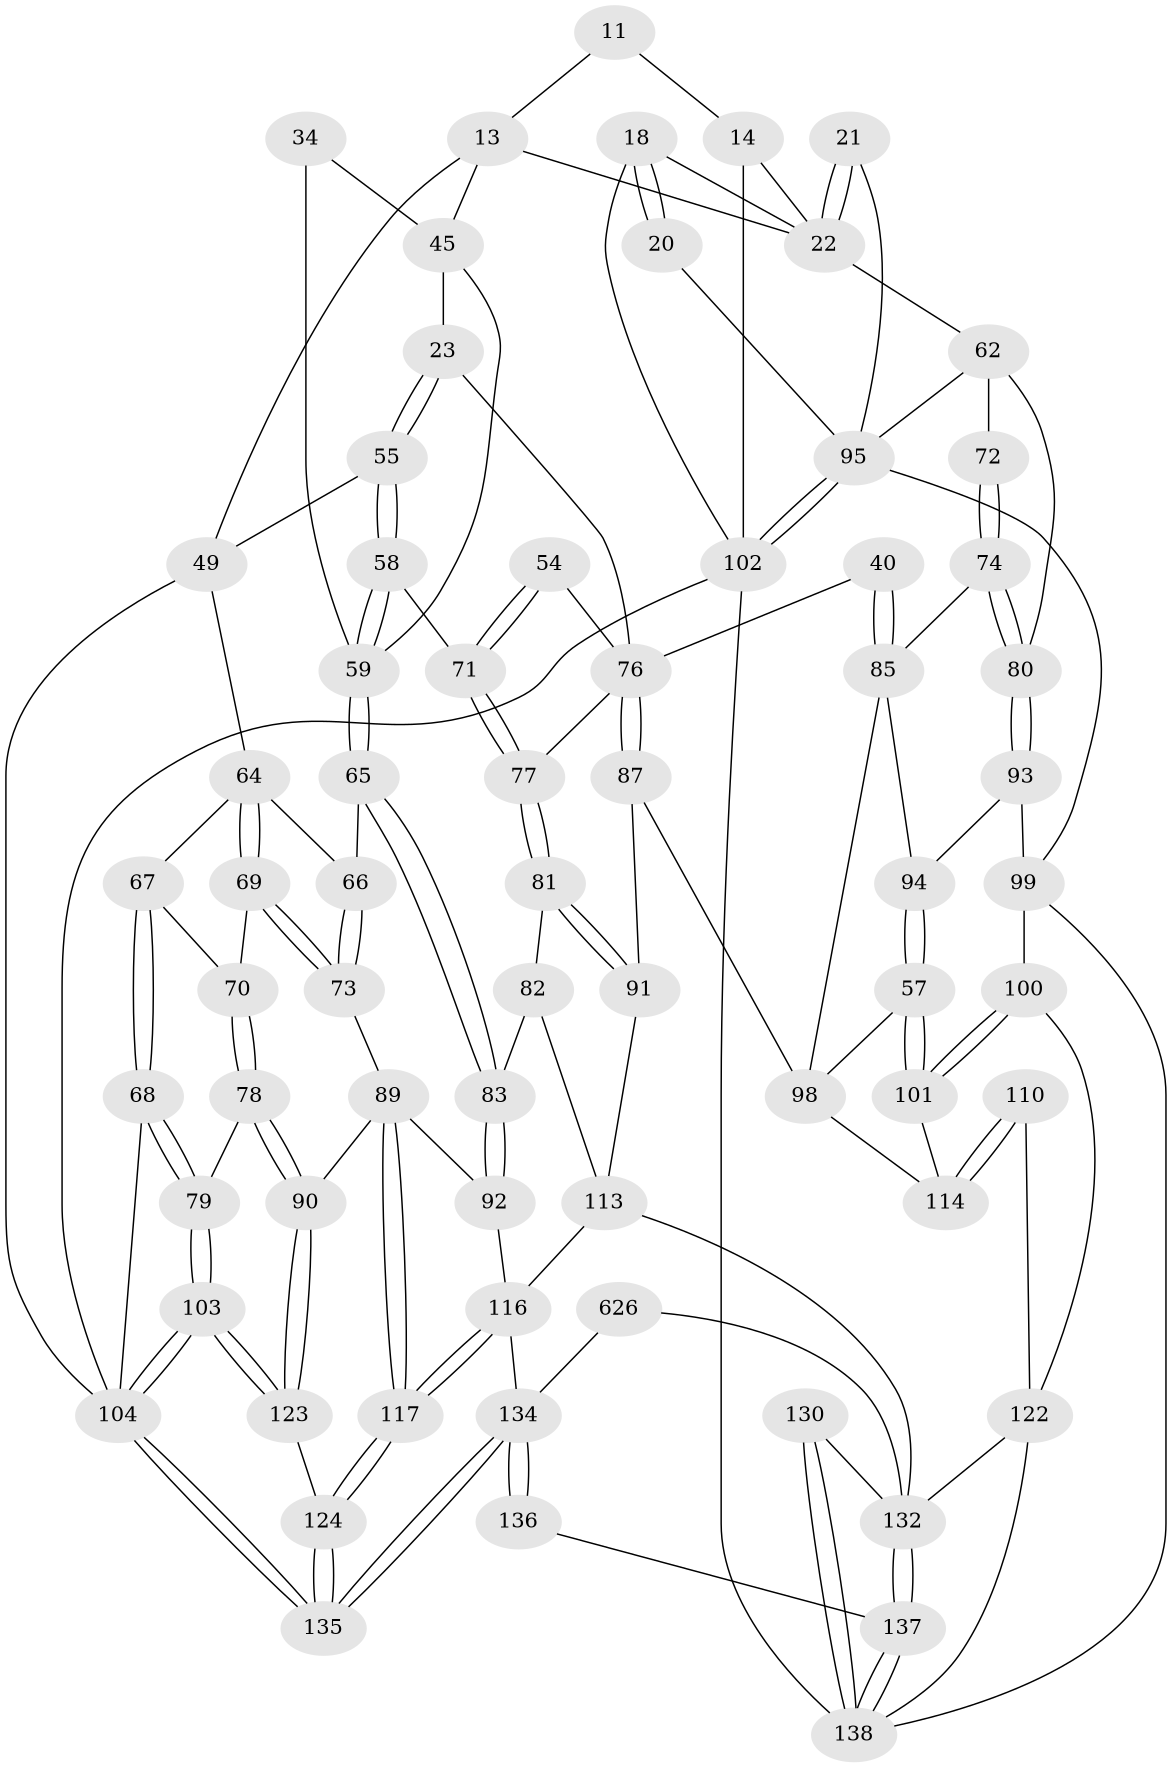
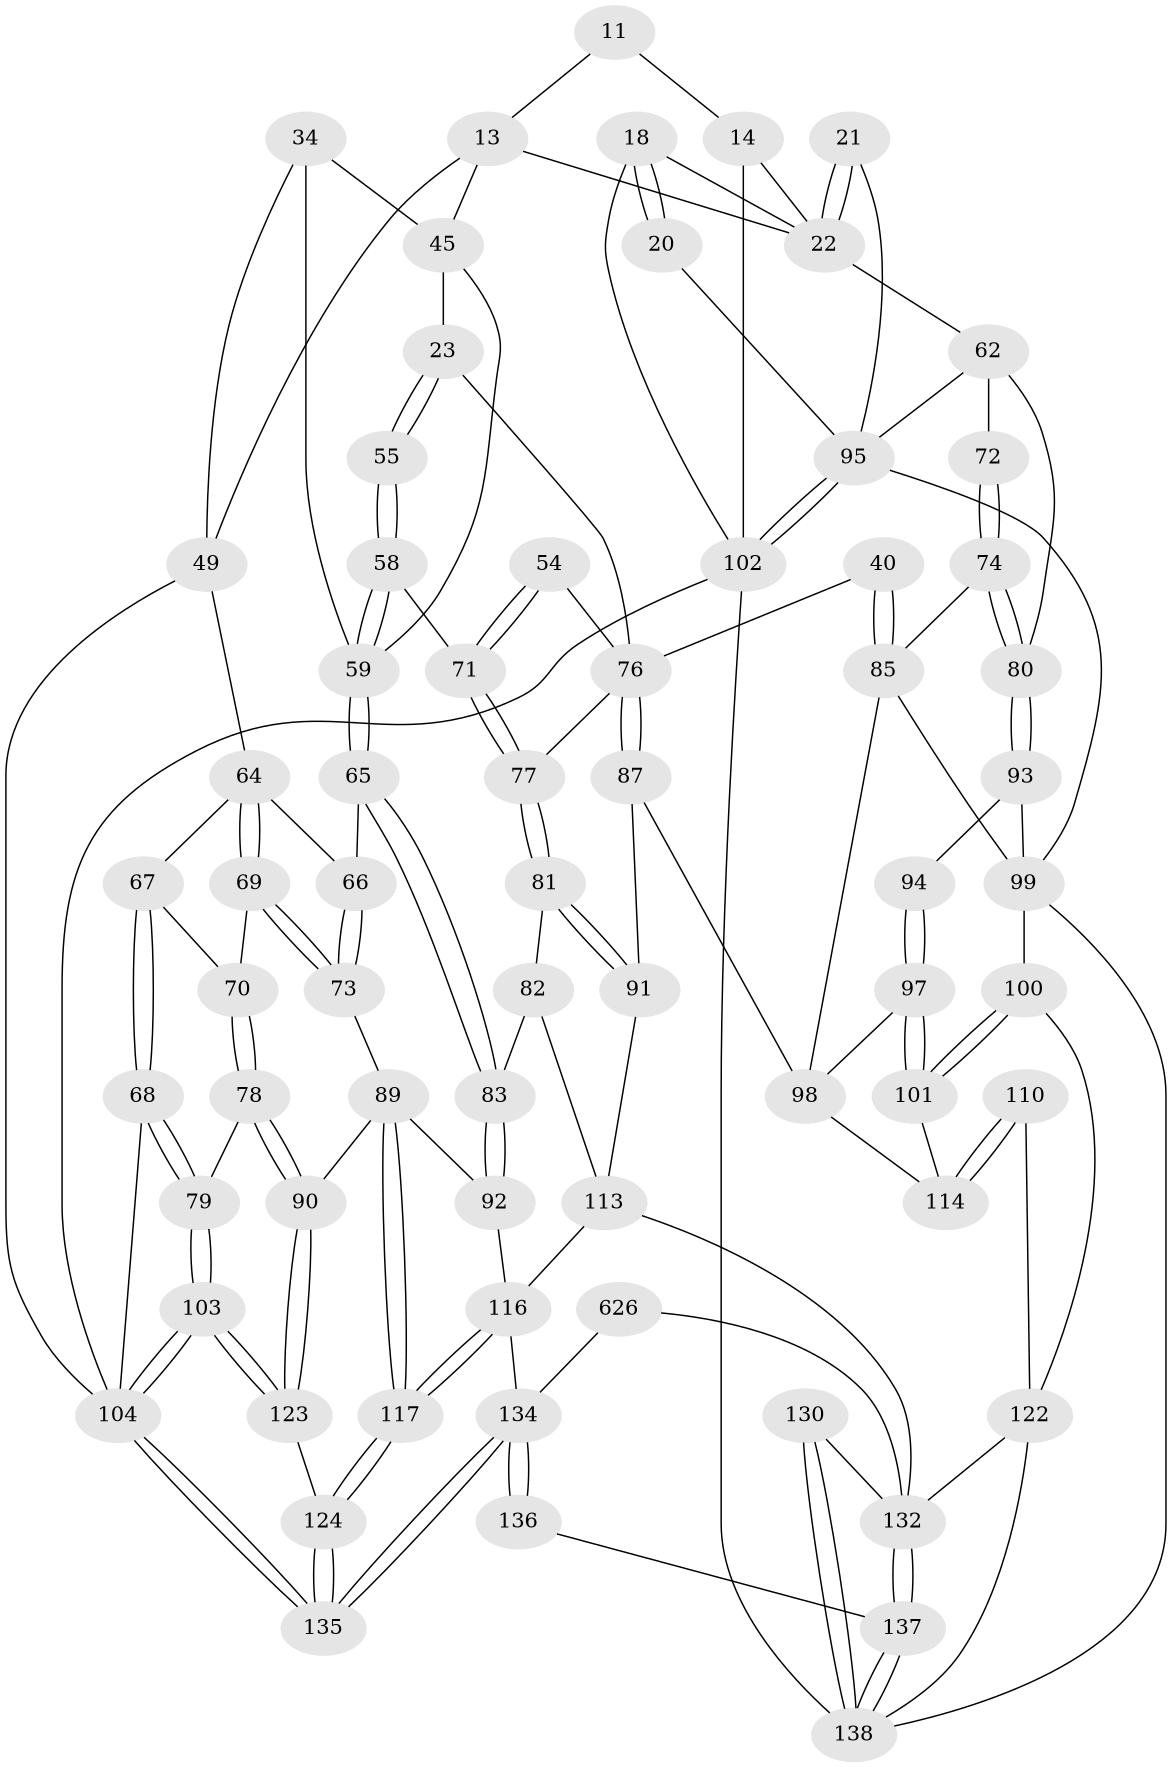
(297, 511) -> (225, 345)
(899, 777) -> (951, 779)
(915, 990) -> (915, 990)
